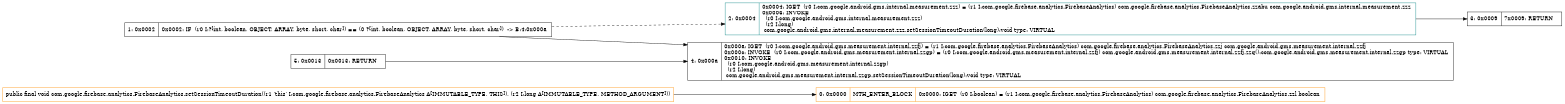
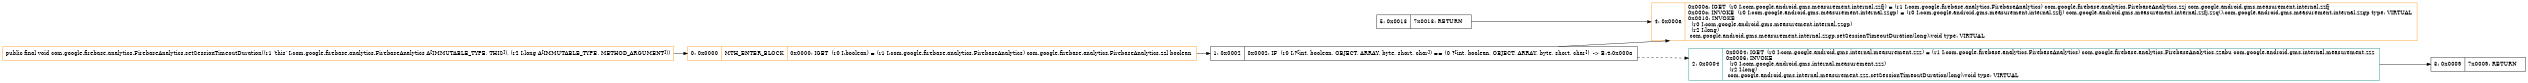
none -> (1201, 53)
(355, 61) -> (1441, 22)
(1070, 61) -> (2034, 22)
